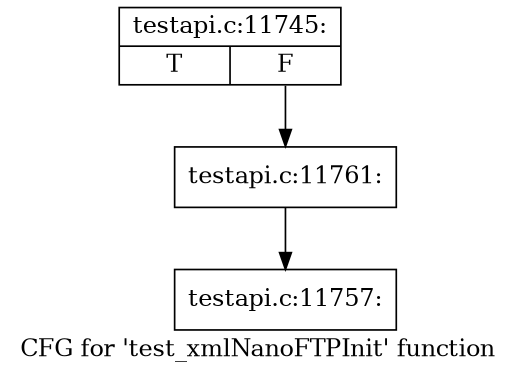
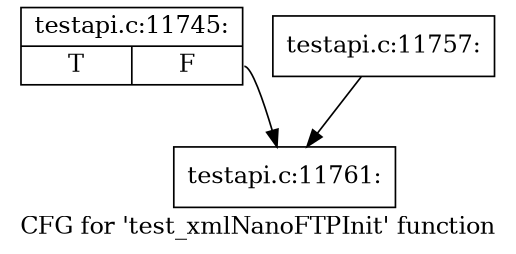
(285, 230) -> (339, 105)
